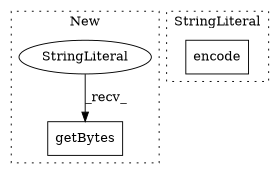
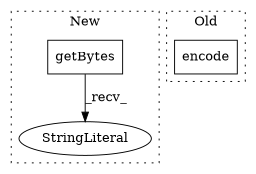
(218, 22) -> (206, 22)
(85, 93) -> (85, 93)
